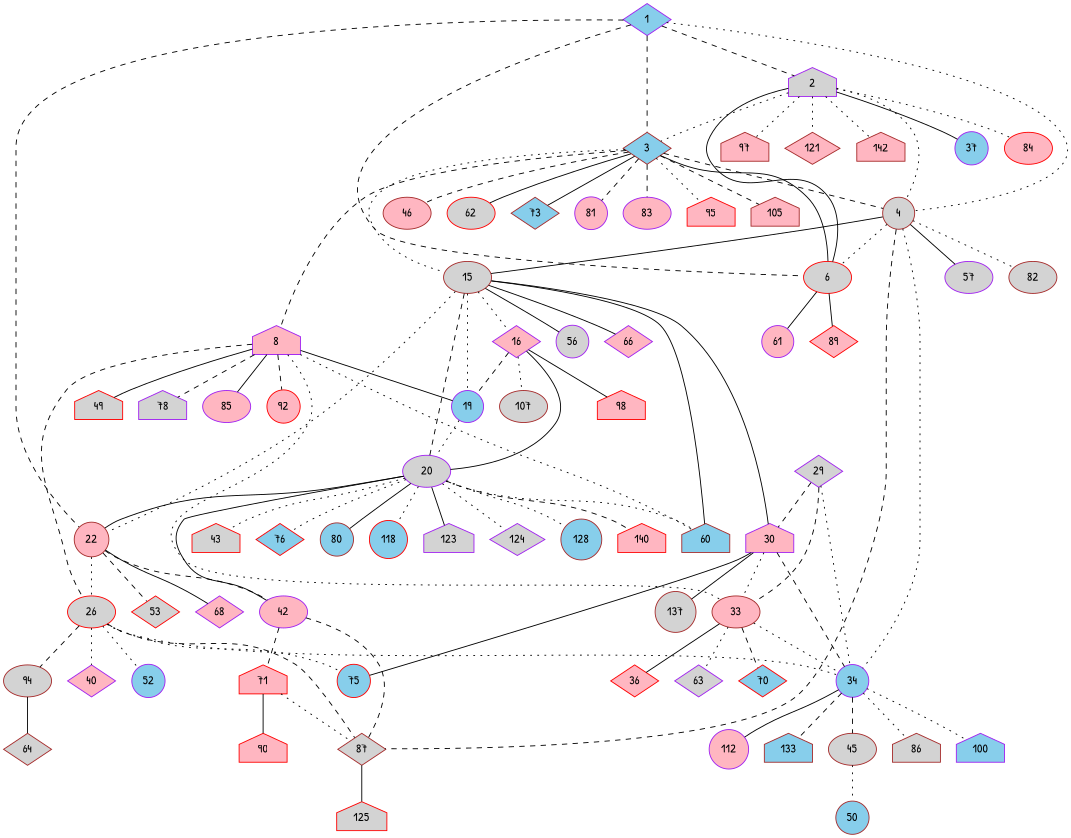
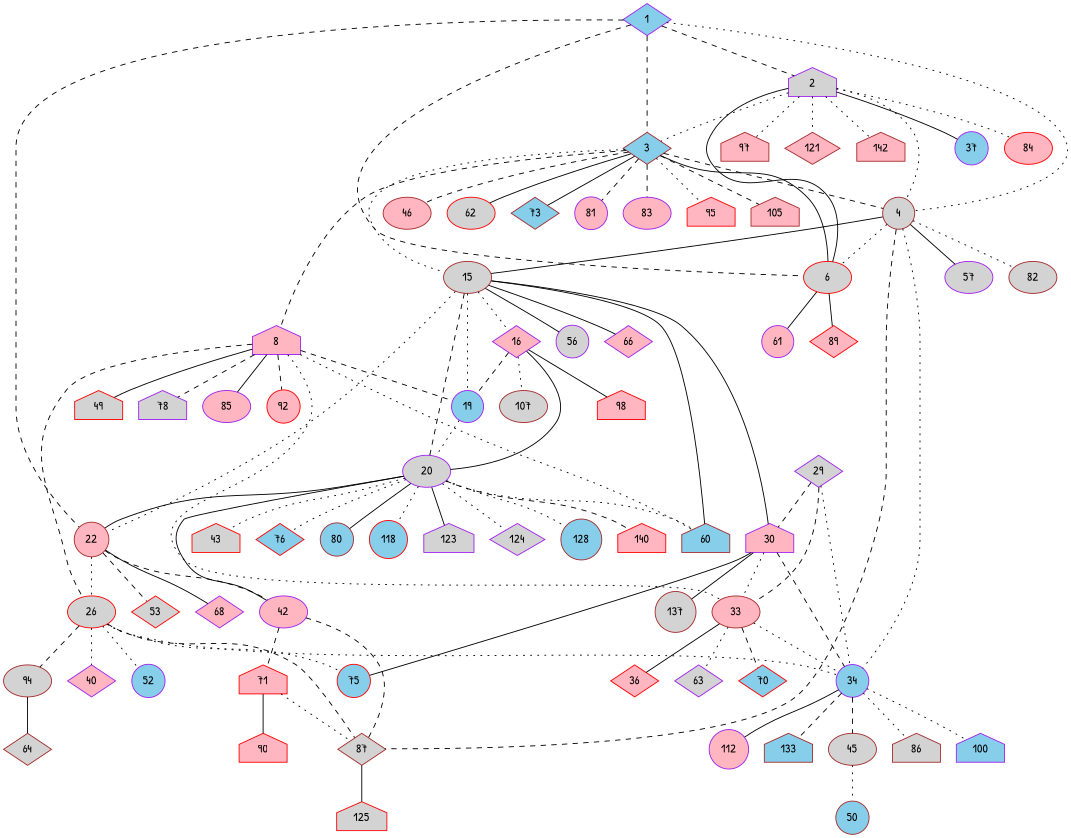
(377, 376) -> (377, 376)
